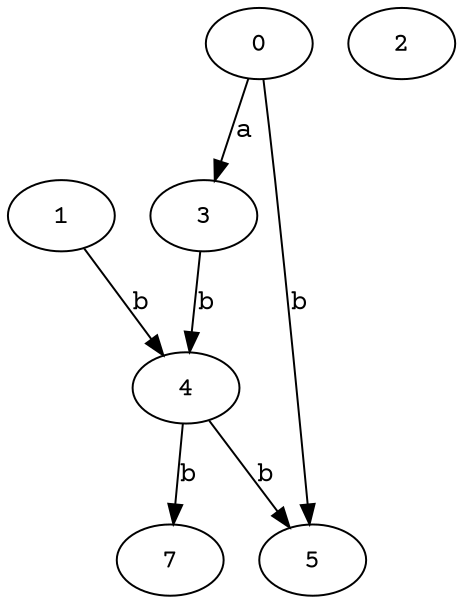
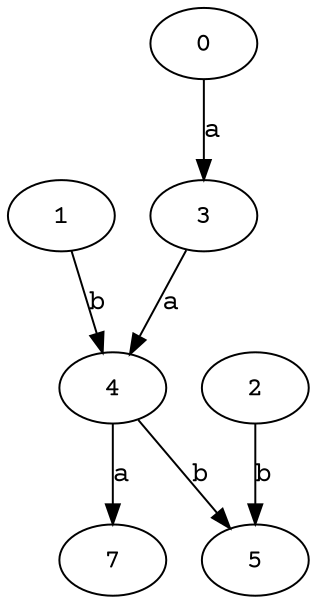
(287, 292) -> (255, 464)
(207, 302) -> (171, 302)
(189, 474) -> (122, 474)
